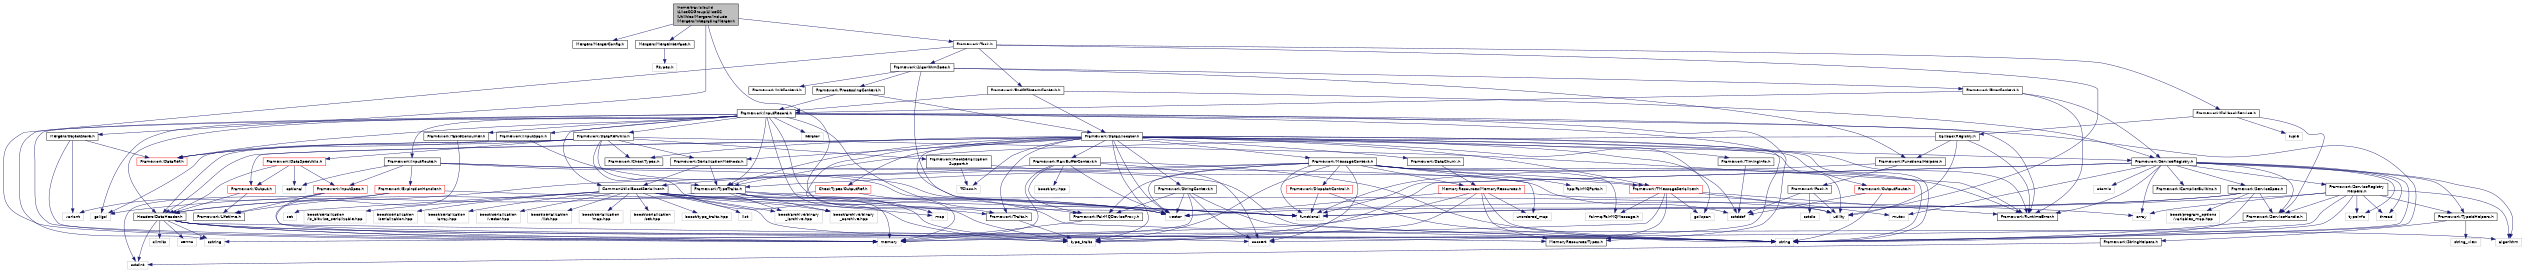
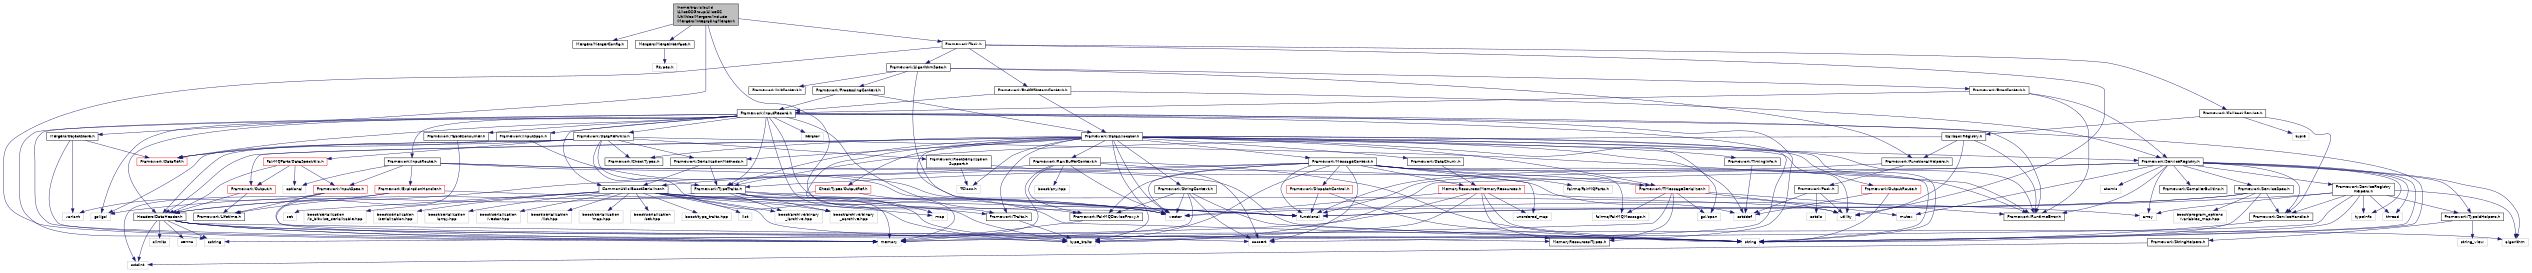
(294, 162) -> (295, 162)
(1585, 189) -> (1588, 189)
